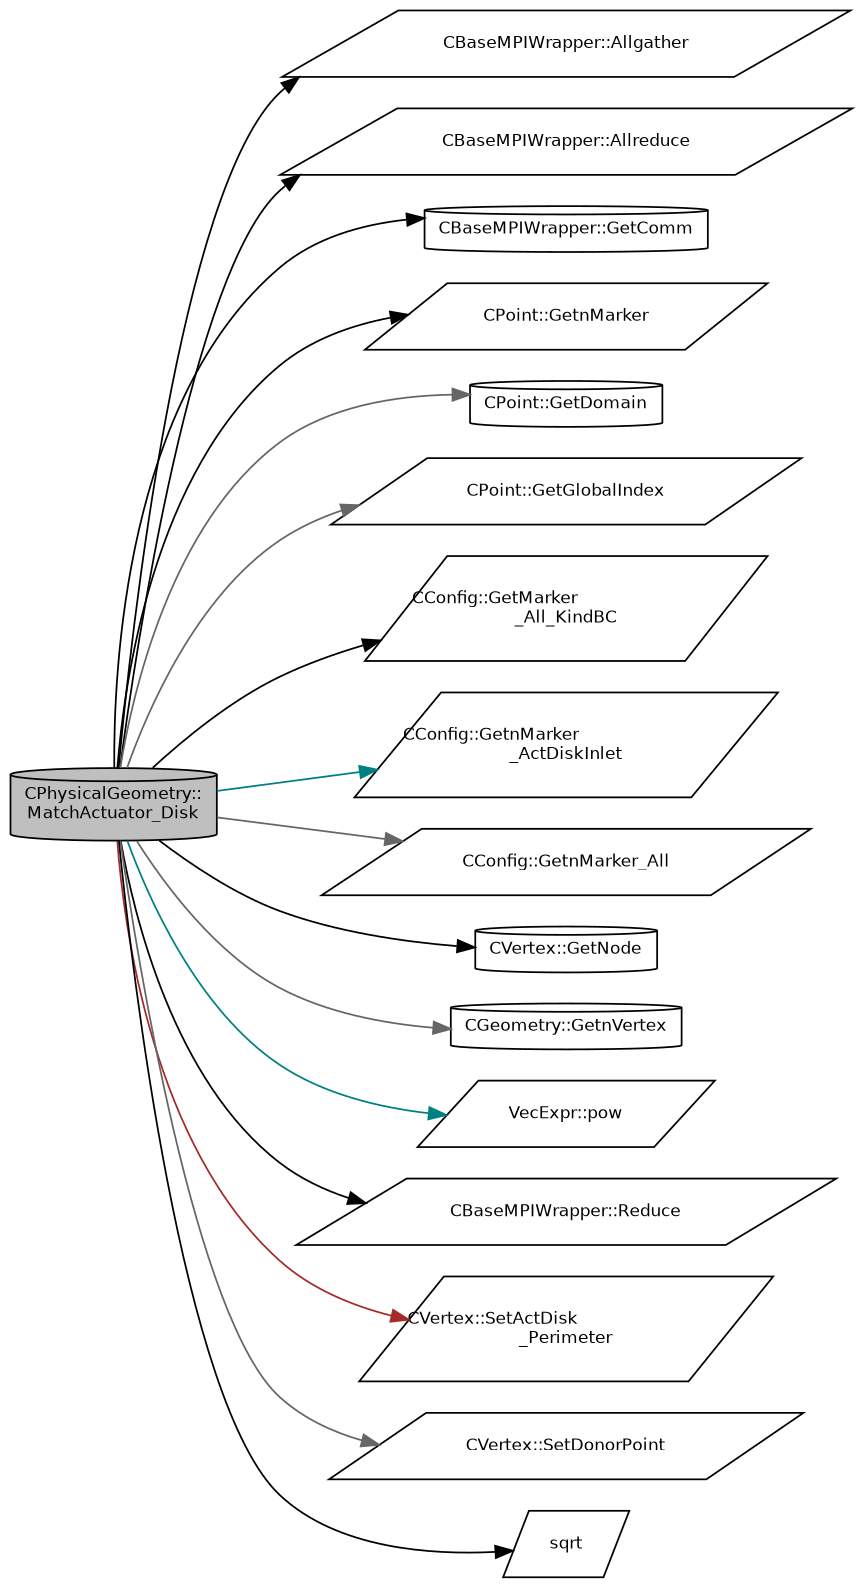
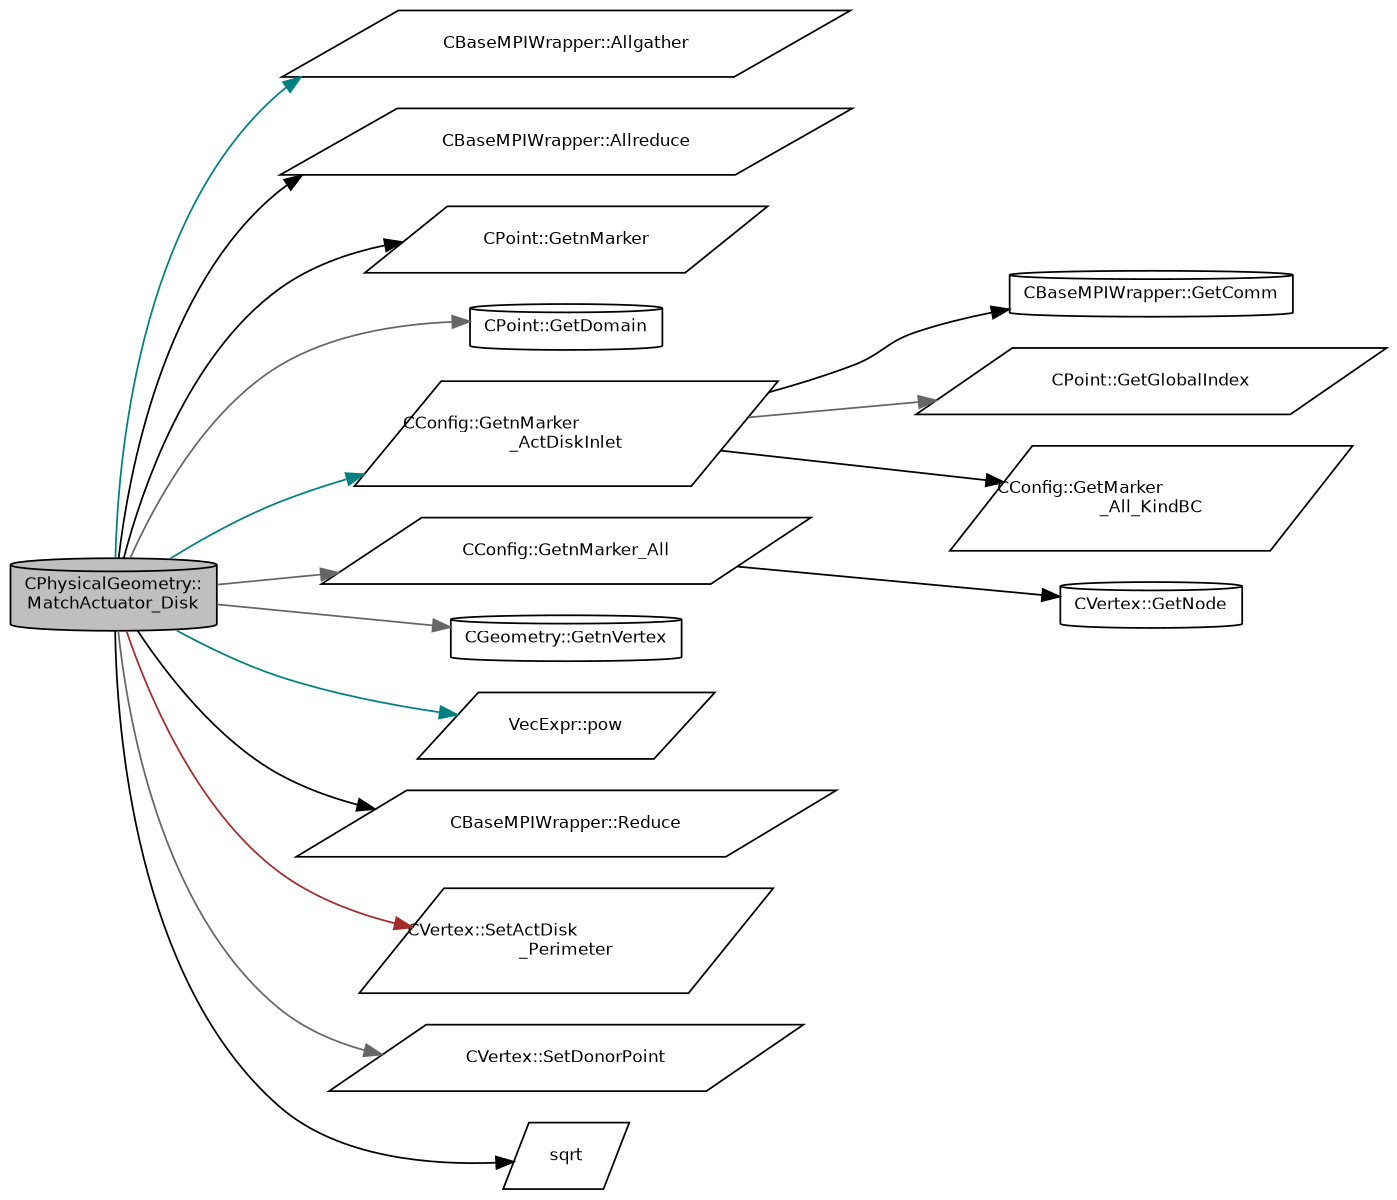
(224, 330) -> (880, 351)
(170, 400) -> (155, 305)
(206, 614) -> (834, 410)
(250, 693) -> (854, 465)
(299, 918) -> (890, 581)
